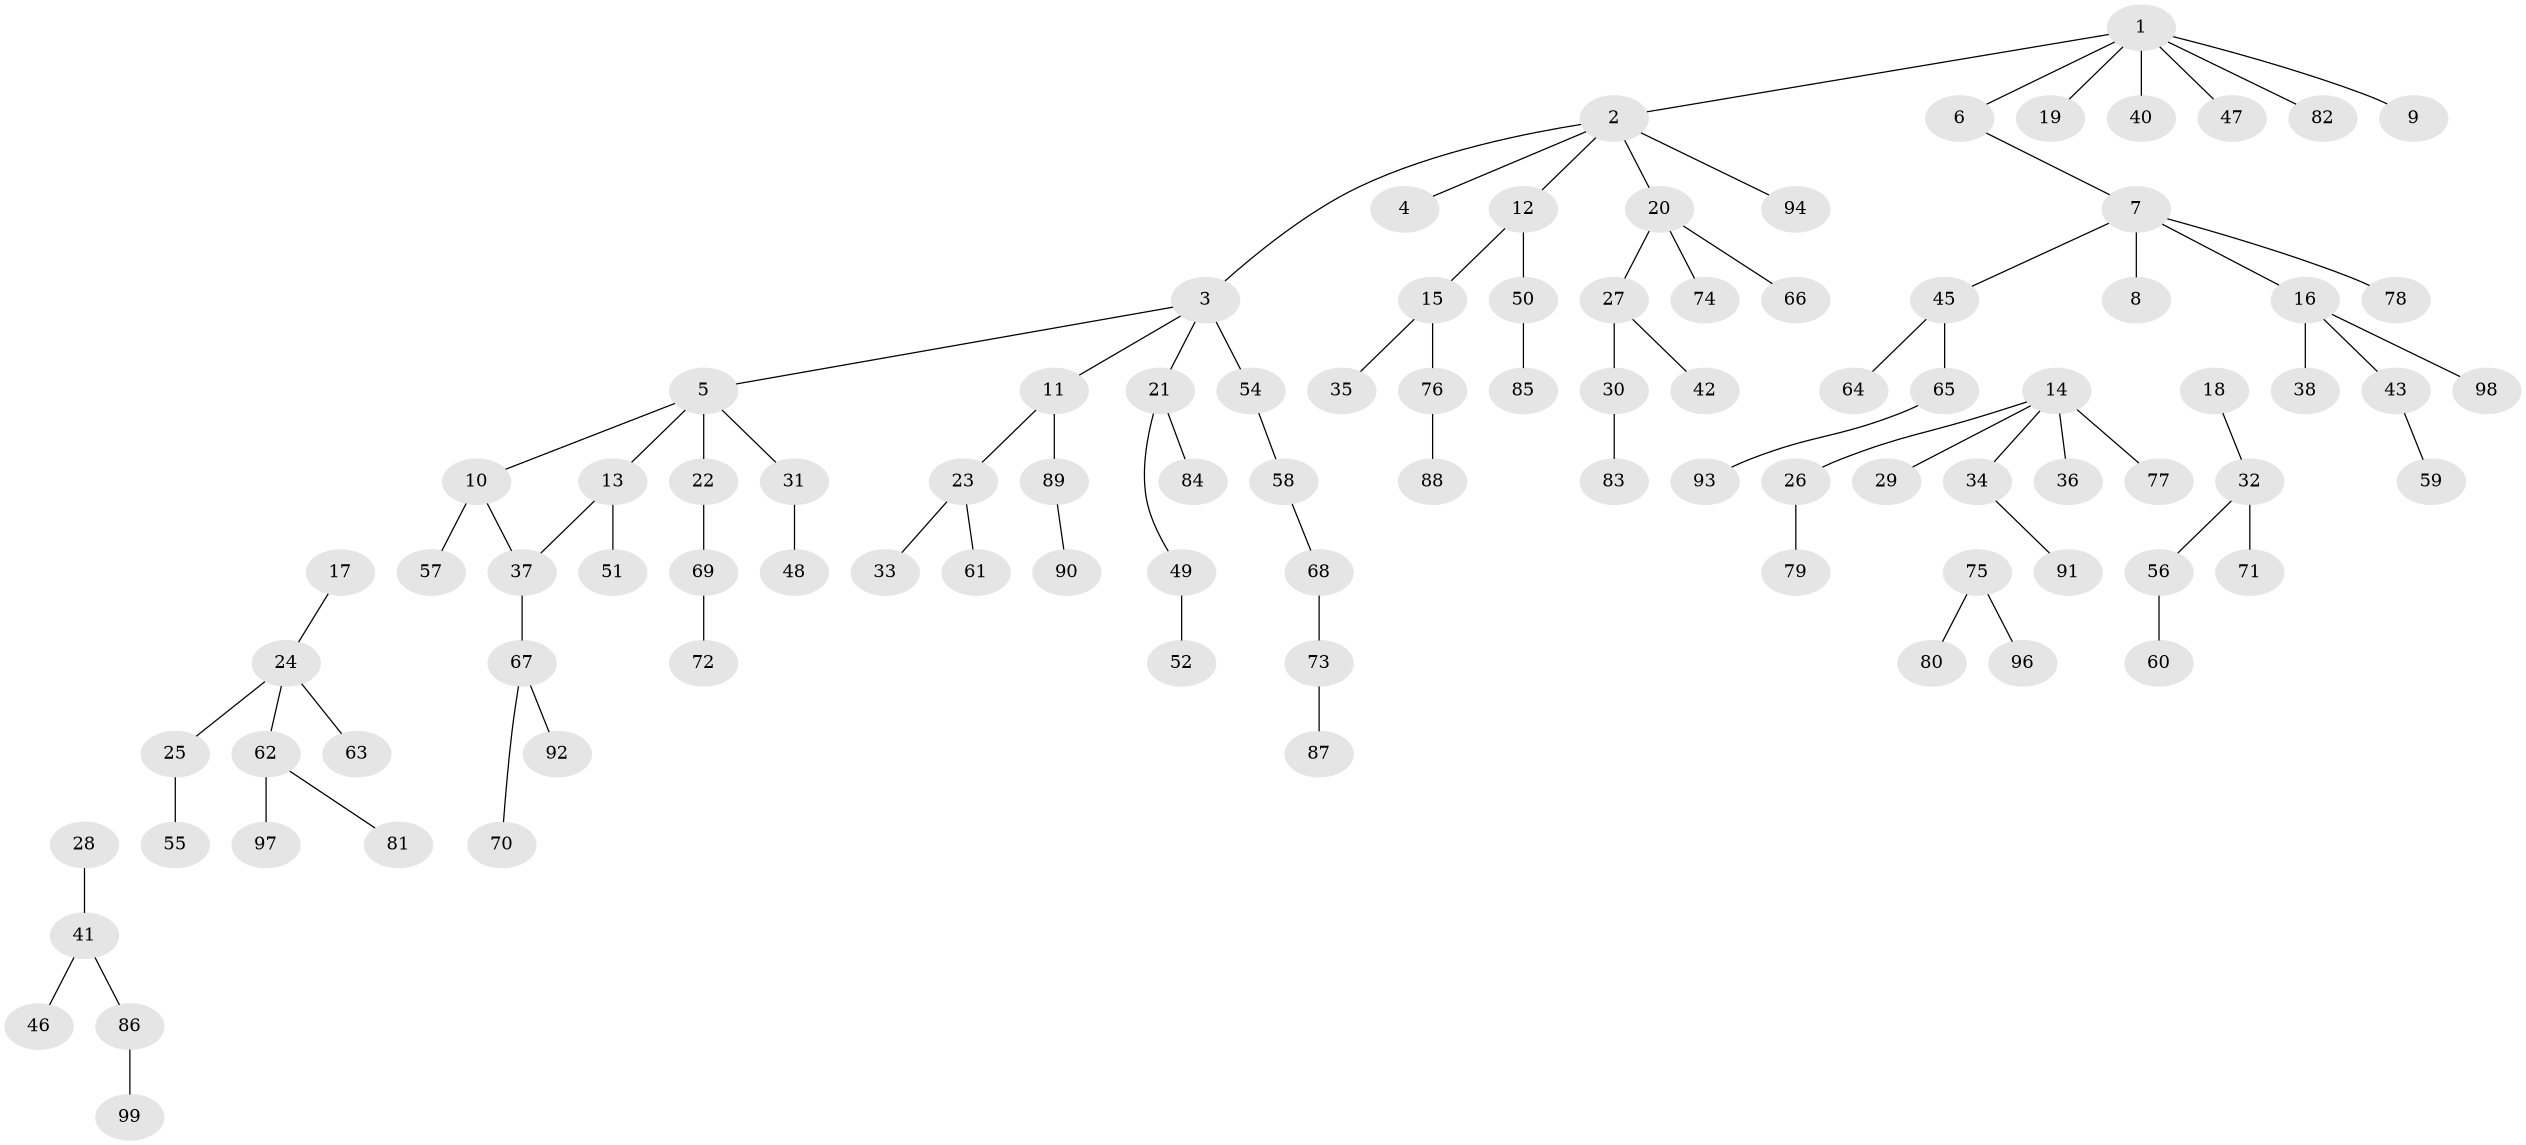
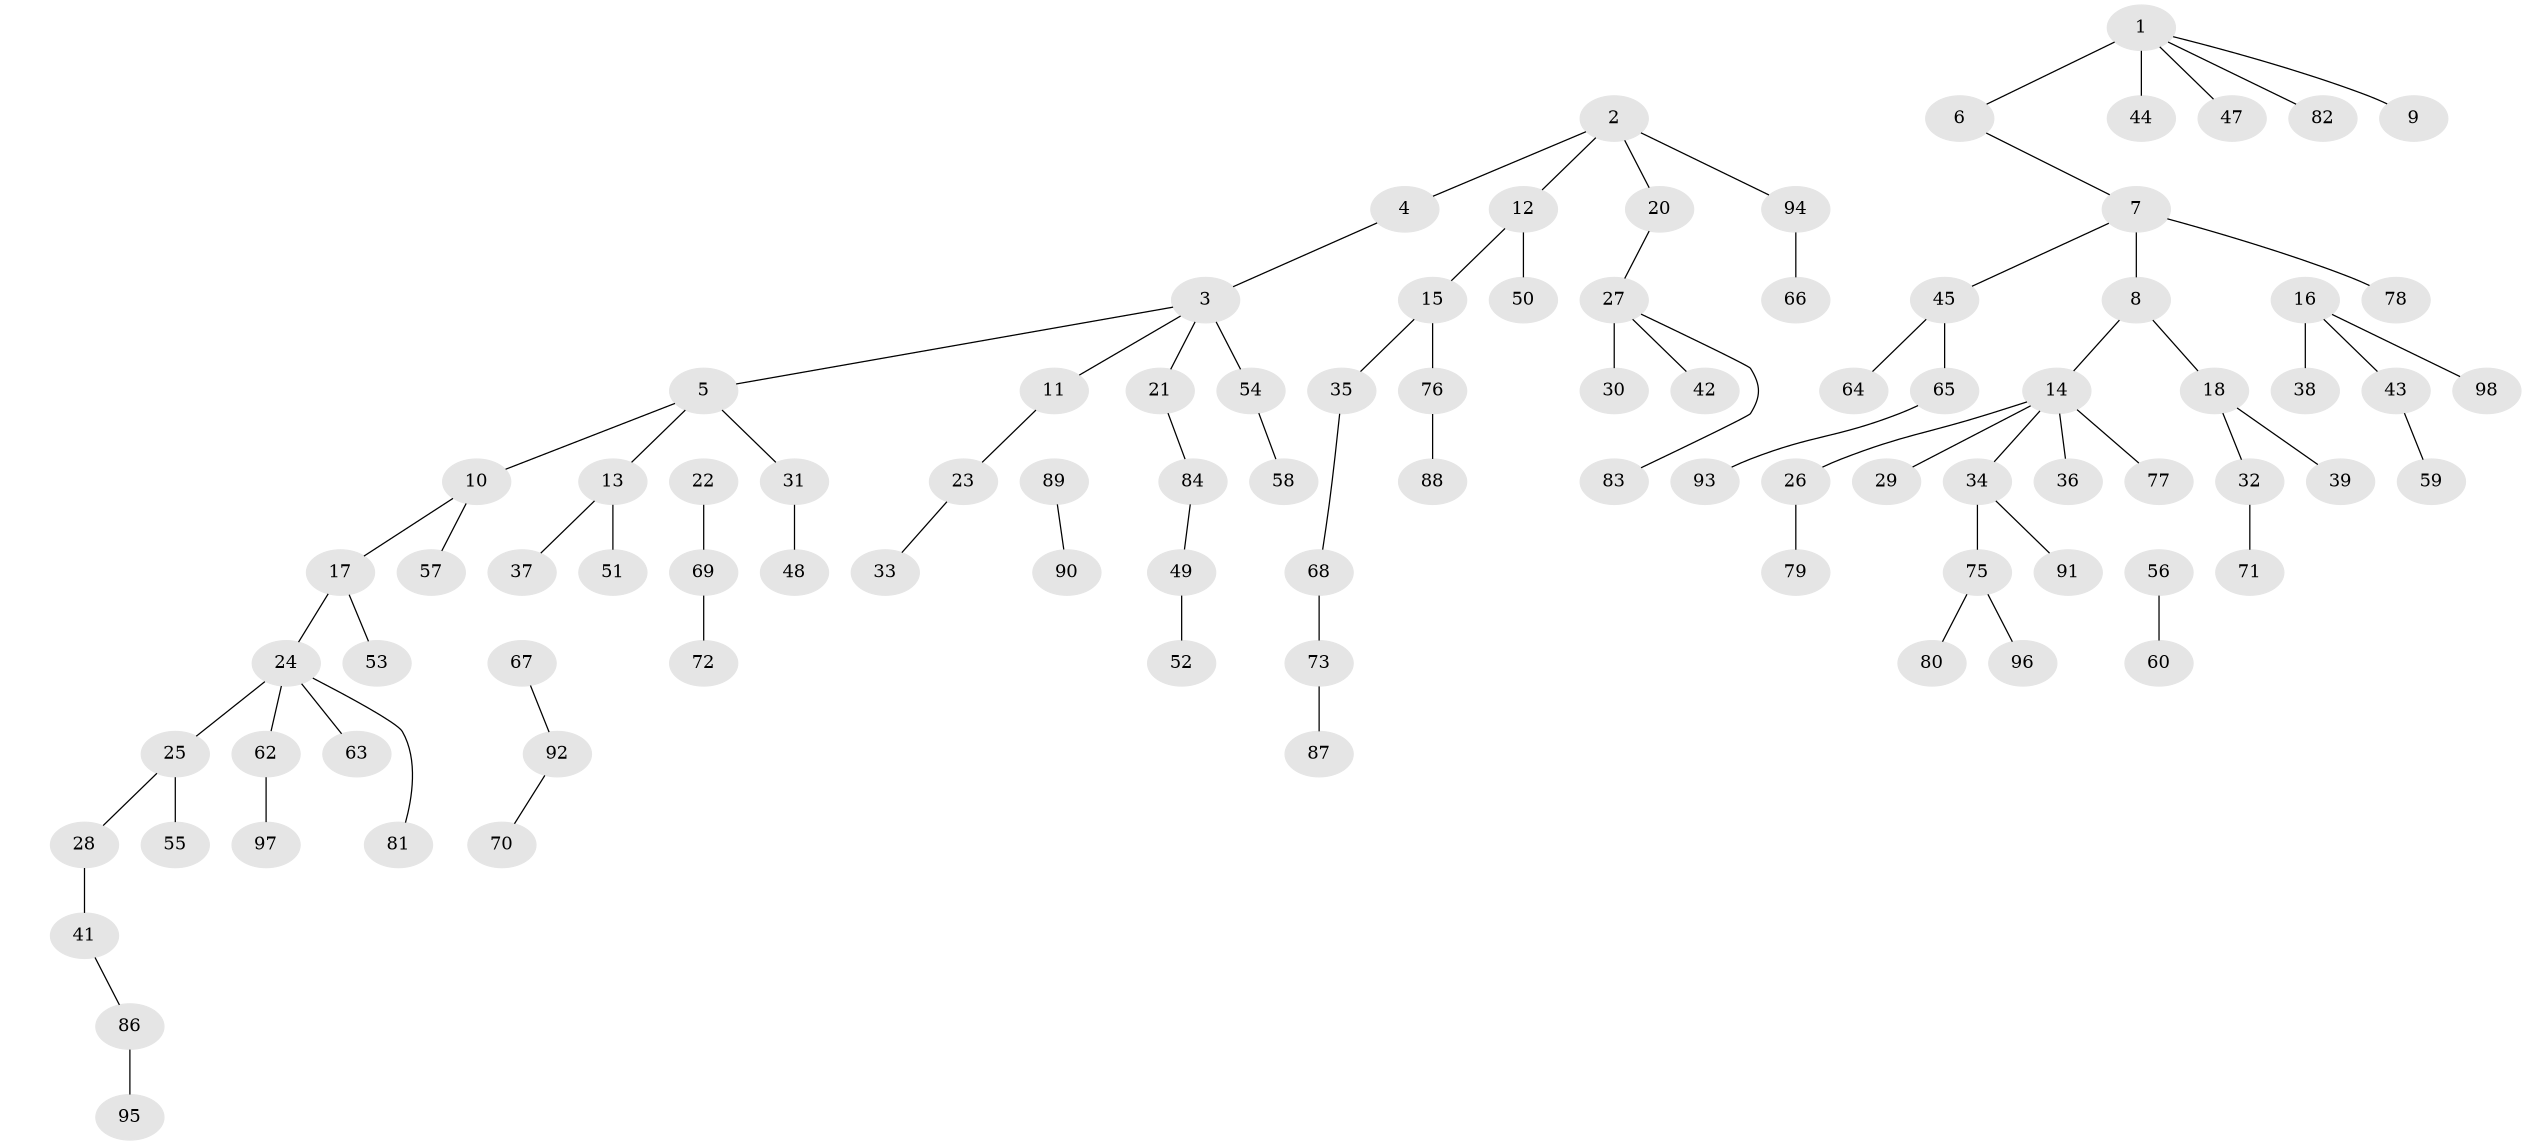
(1878, 73) -> none
(2051, 119) -> none
(2141, 119) -> (2141, 119)
(1390, 174) -> (1305, 255)
(1728, 255) -> (1796, 255)
(2221, 255) -> none
(1705, 300) -> none
none -> (2097, 346)
none -> (2175, 346)
(1523, 391) -> none
(704, 436) -> none
(1054, 436) -> none
(1614, 436) -> (1758, 391)
none -> (2341, 482)
(1145, 484) -> (1187, 527)
(499, 527) -> (408, 527)
(1302, 527) -> (1332, 482)
none -> (1977, 527)
(2205, 527) -> none
(976, 573) -> none
(522, 618) -> none
none -> (377, 663)
(510, 754) -> (530, 800)
none -> (130, 799)
(332, 800) -> (398, 727)
(39, 1027) -> none
(130, 1117) -> (130, 1117)
